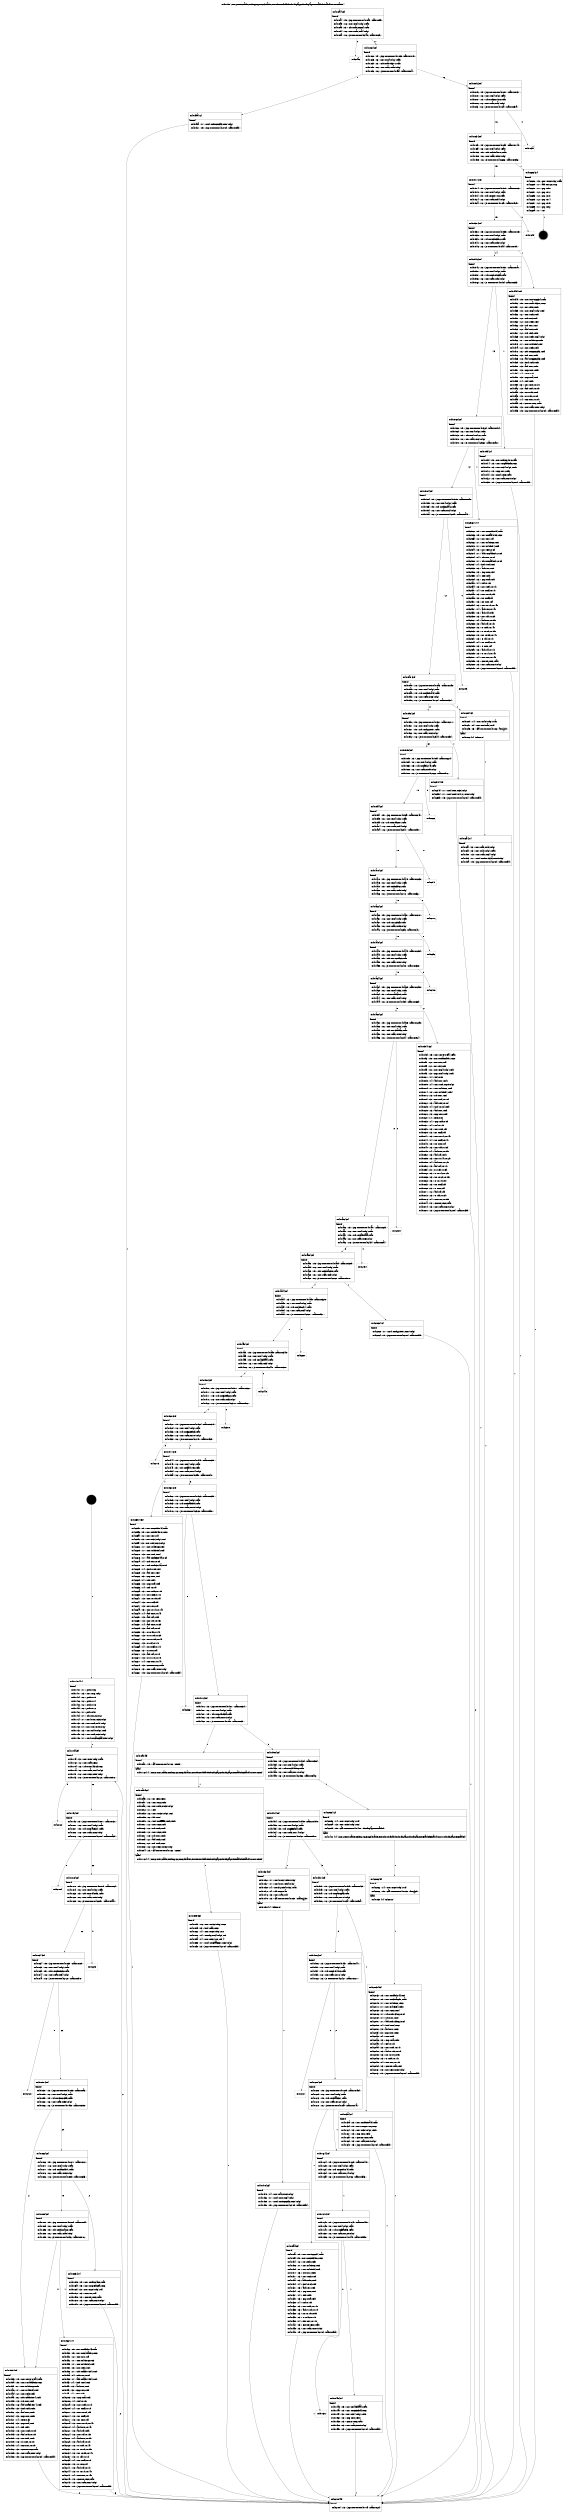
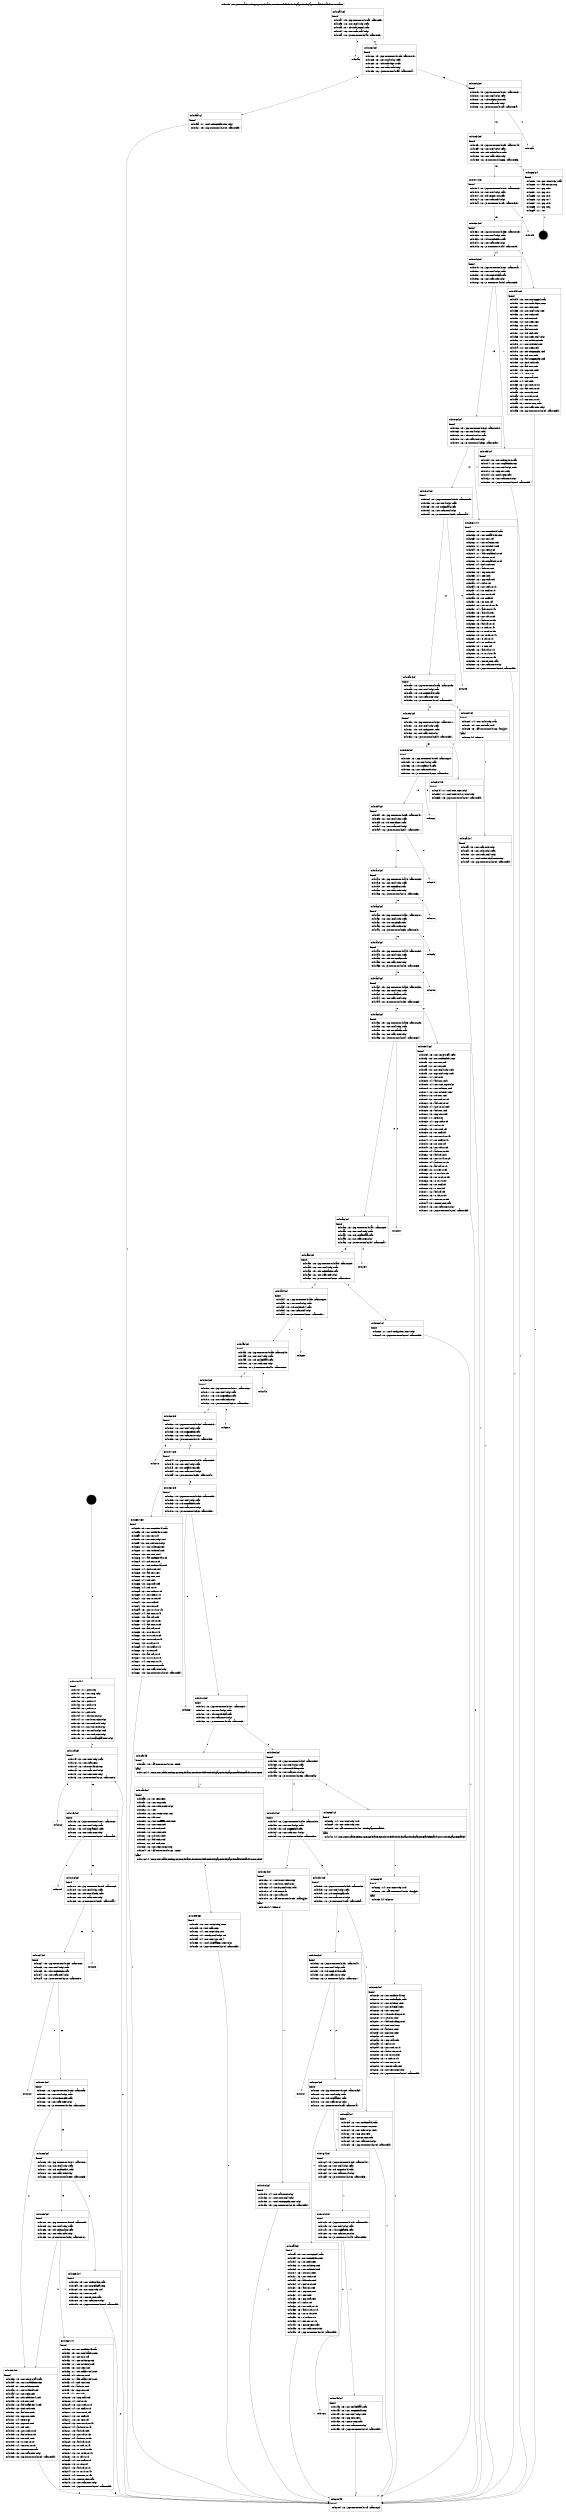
none -> (293, 1794)
